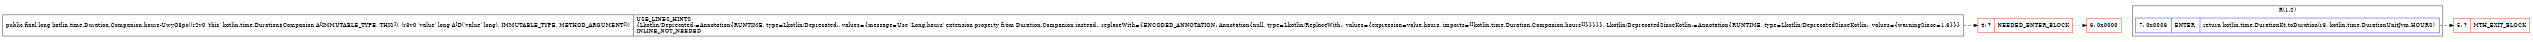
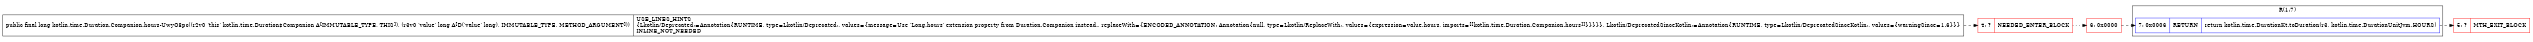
(2288, 10) -> (2288, 10)
none -> (2126, 25)
(2185, 25) -> (2186, 25)
